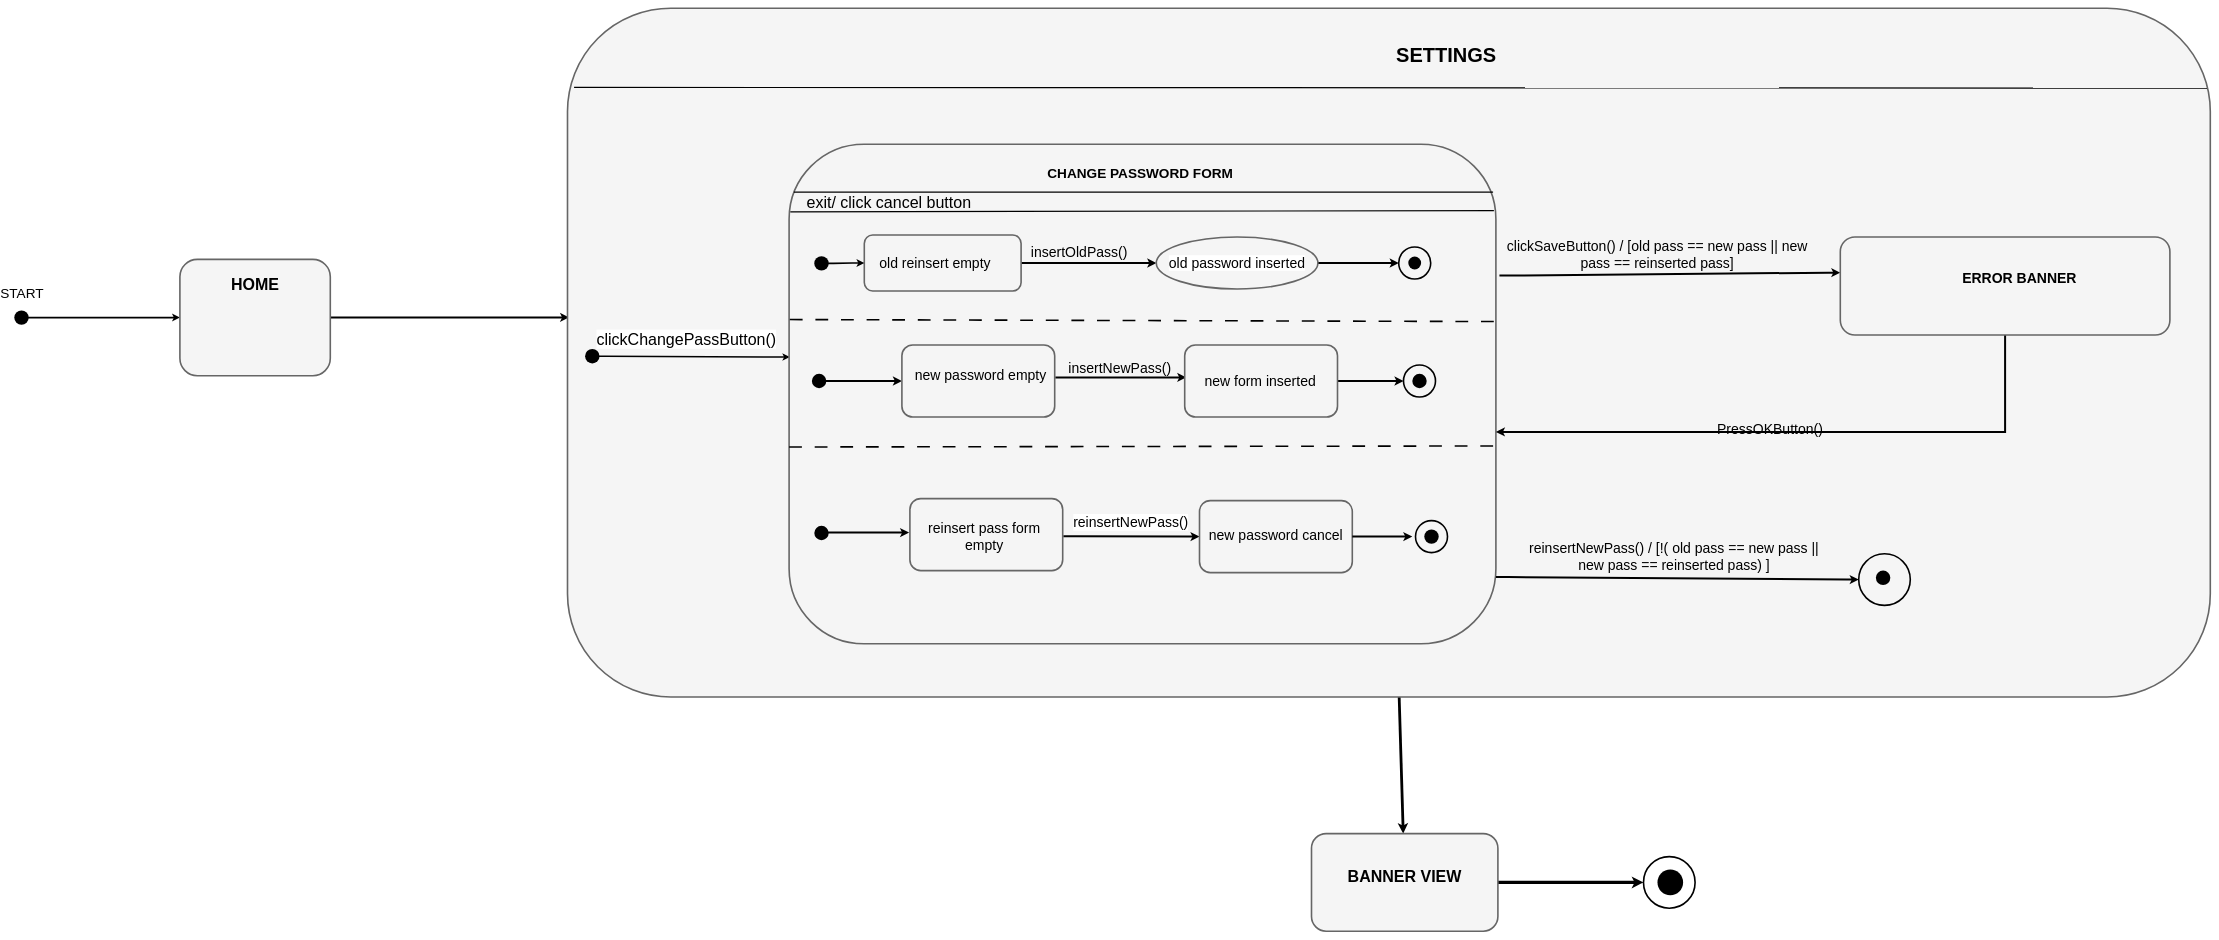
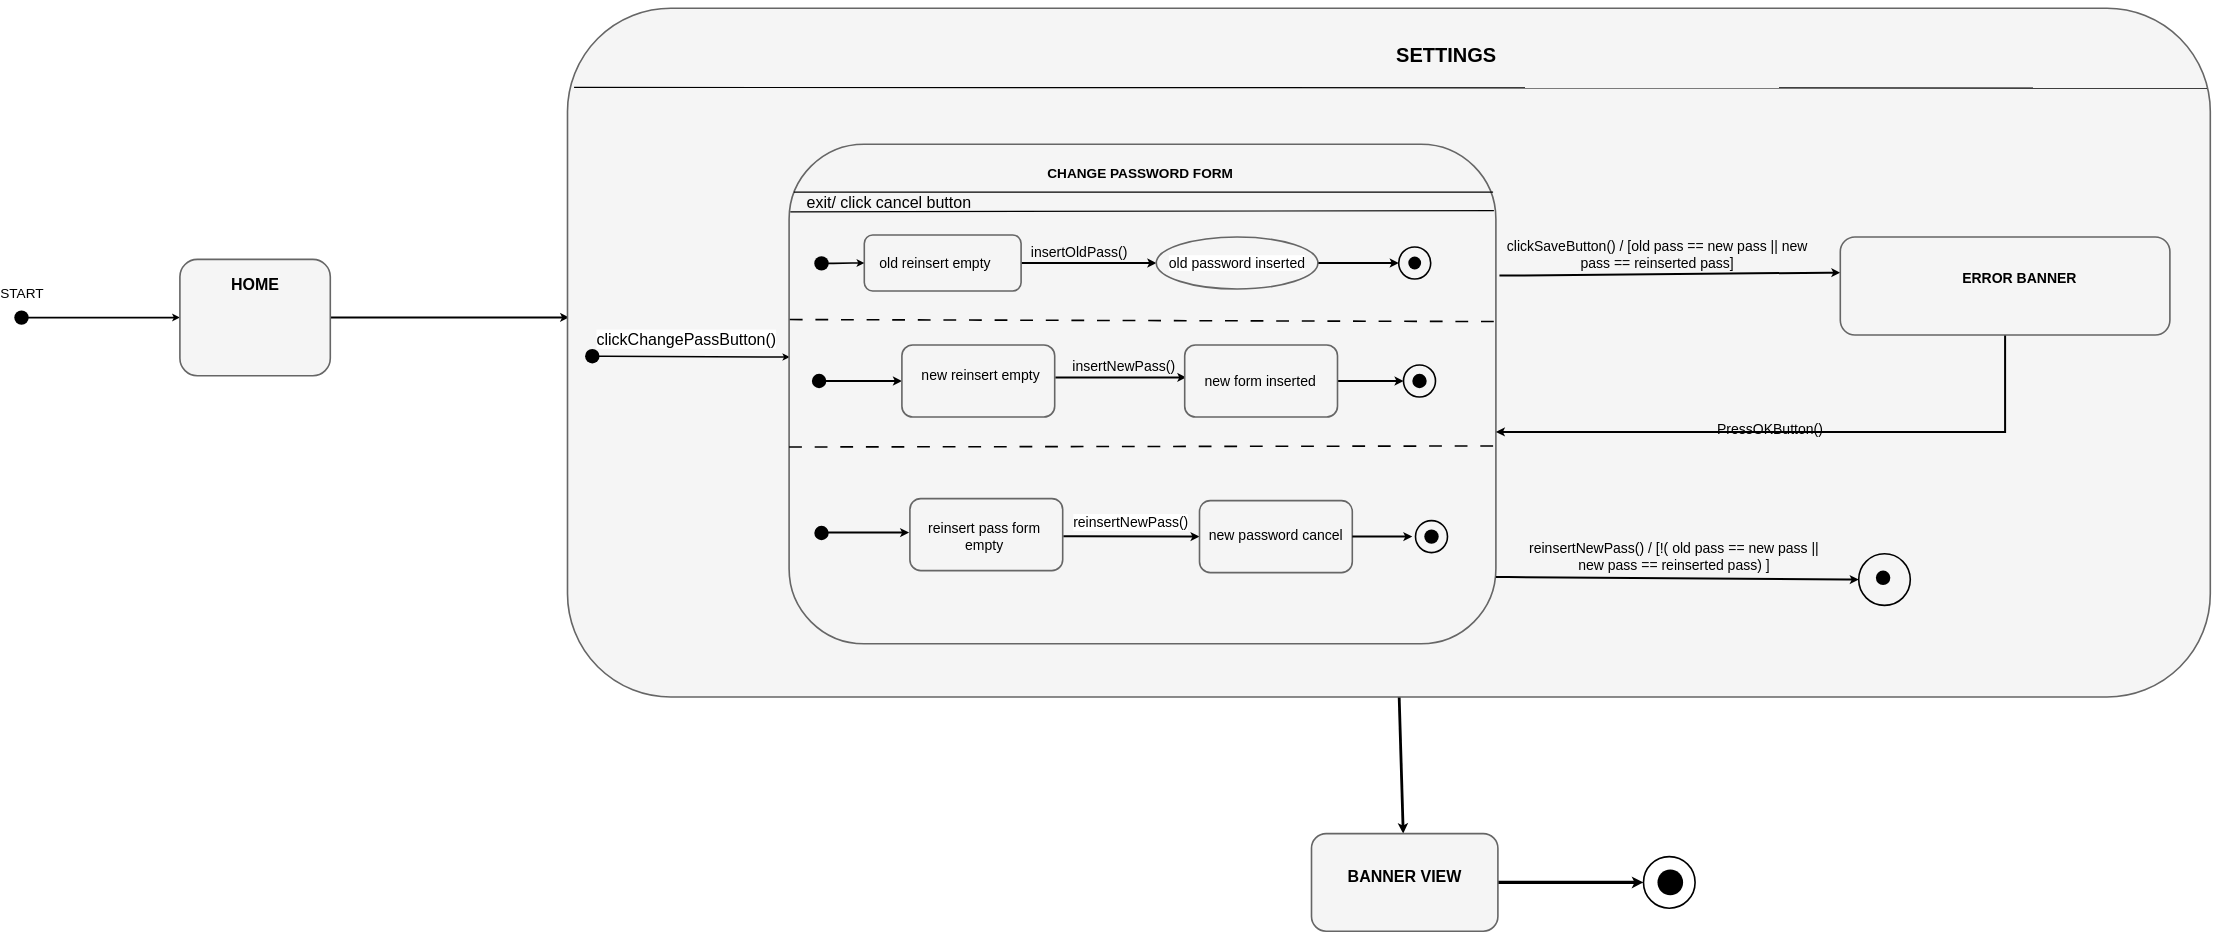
(1120, 368) -> (1124, 366)
(981, 375) -> (981, 375)
